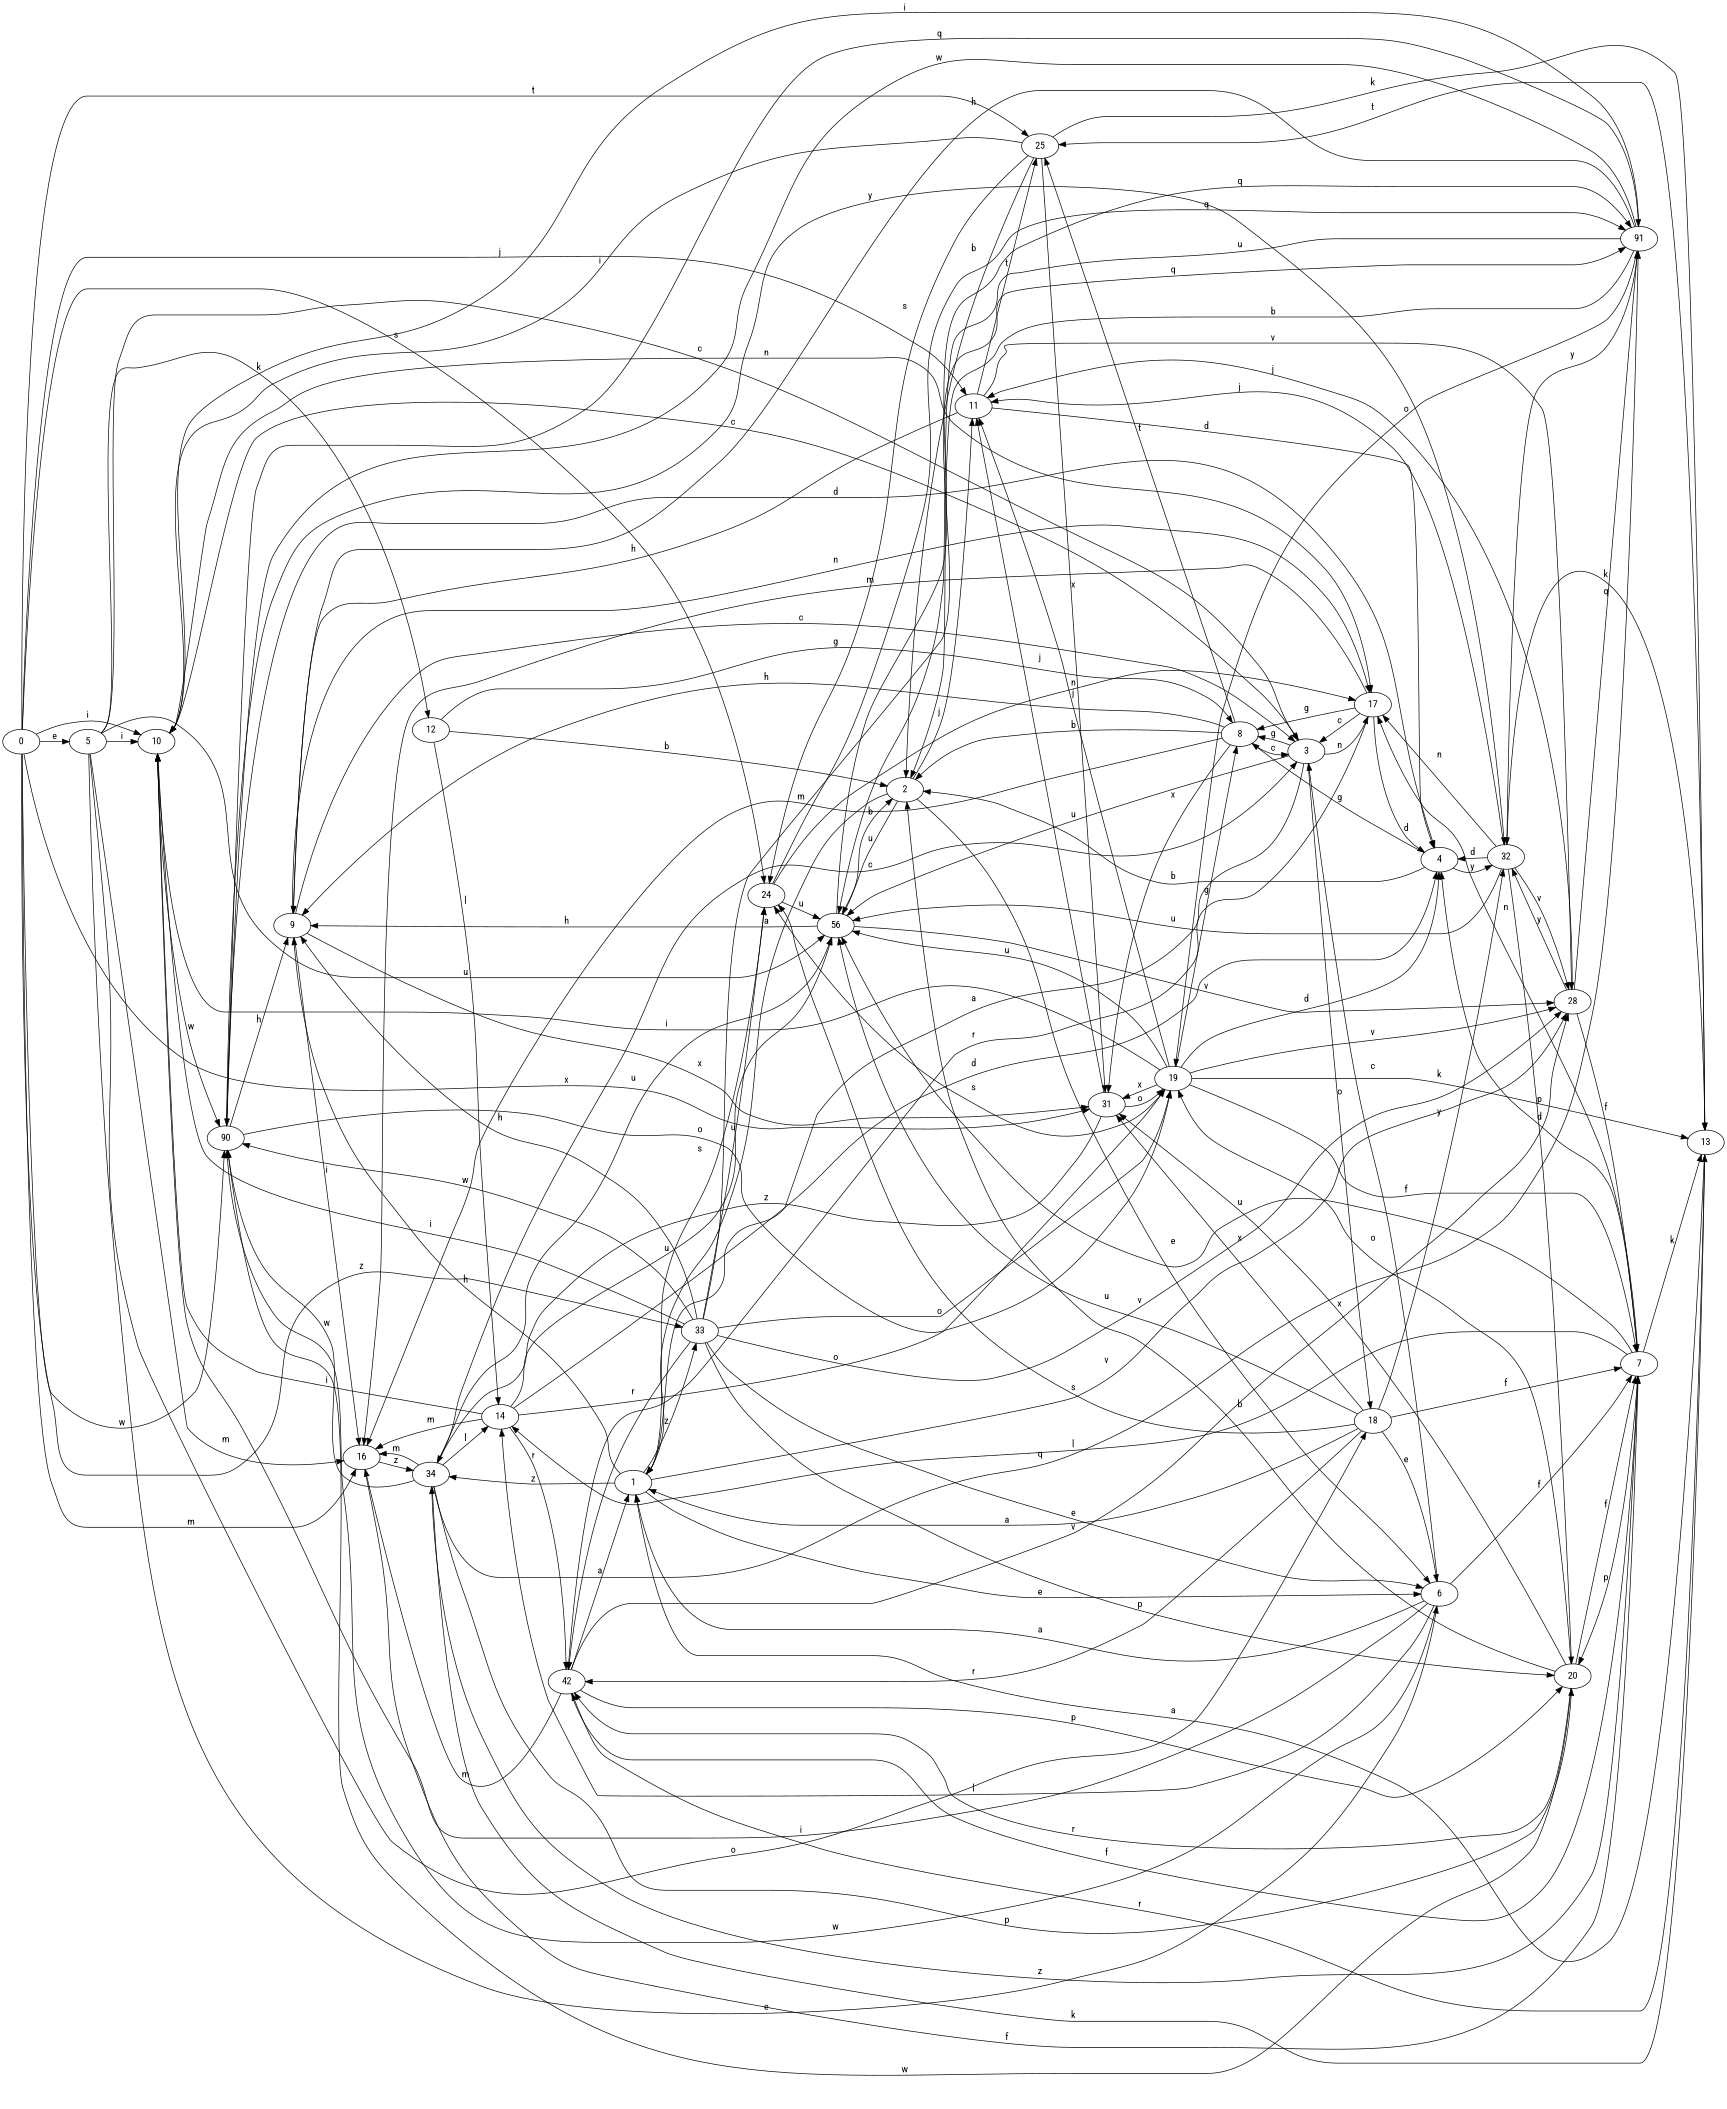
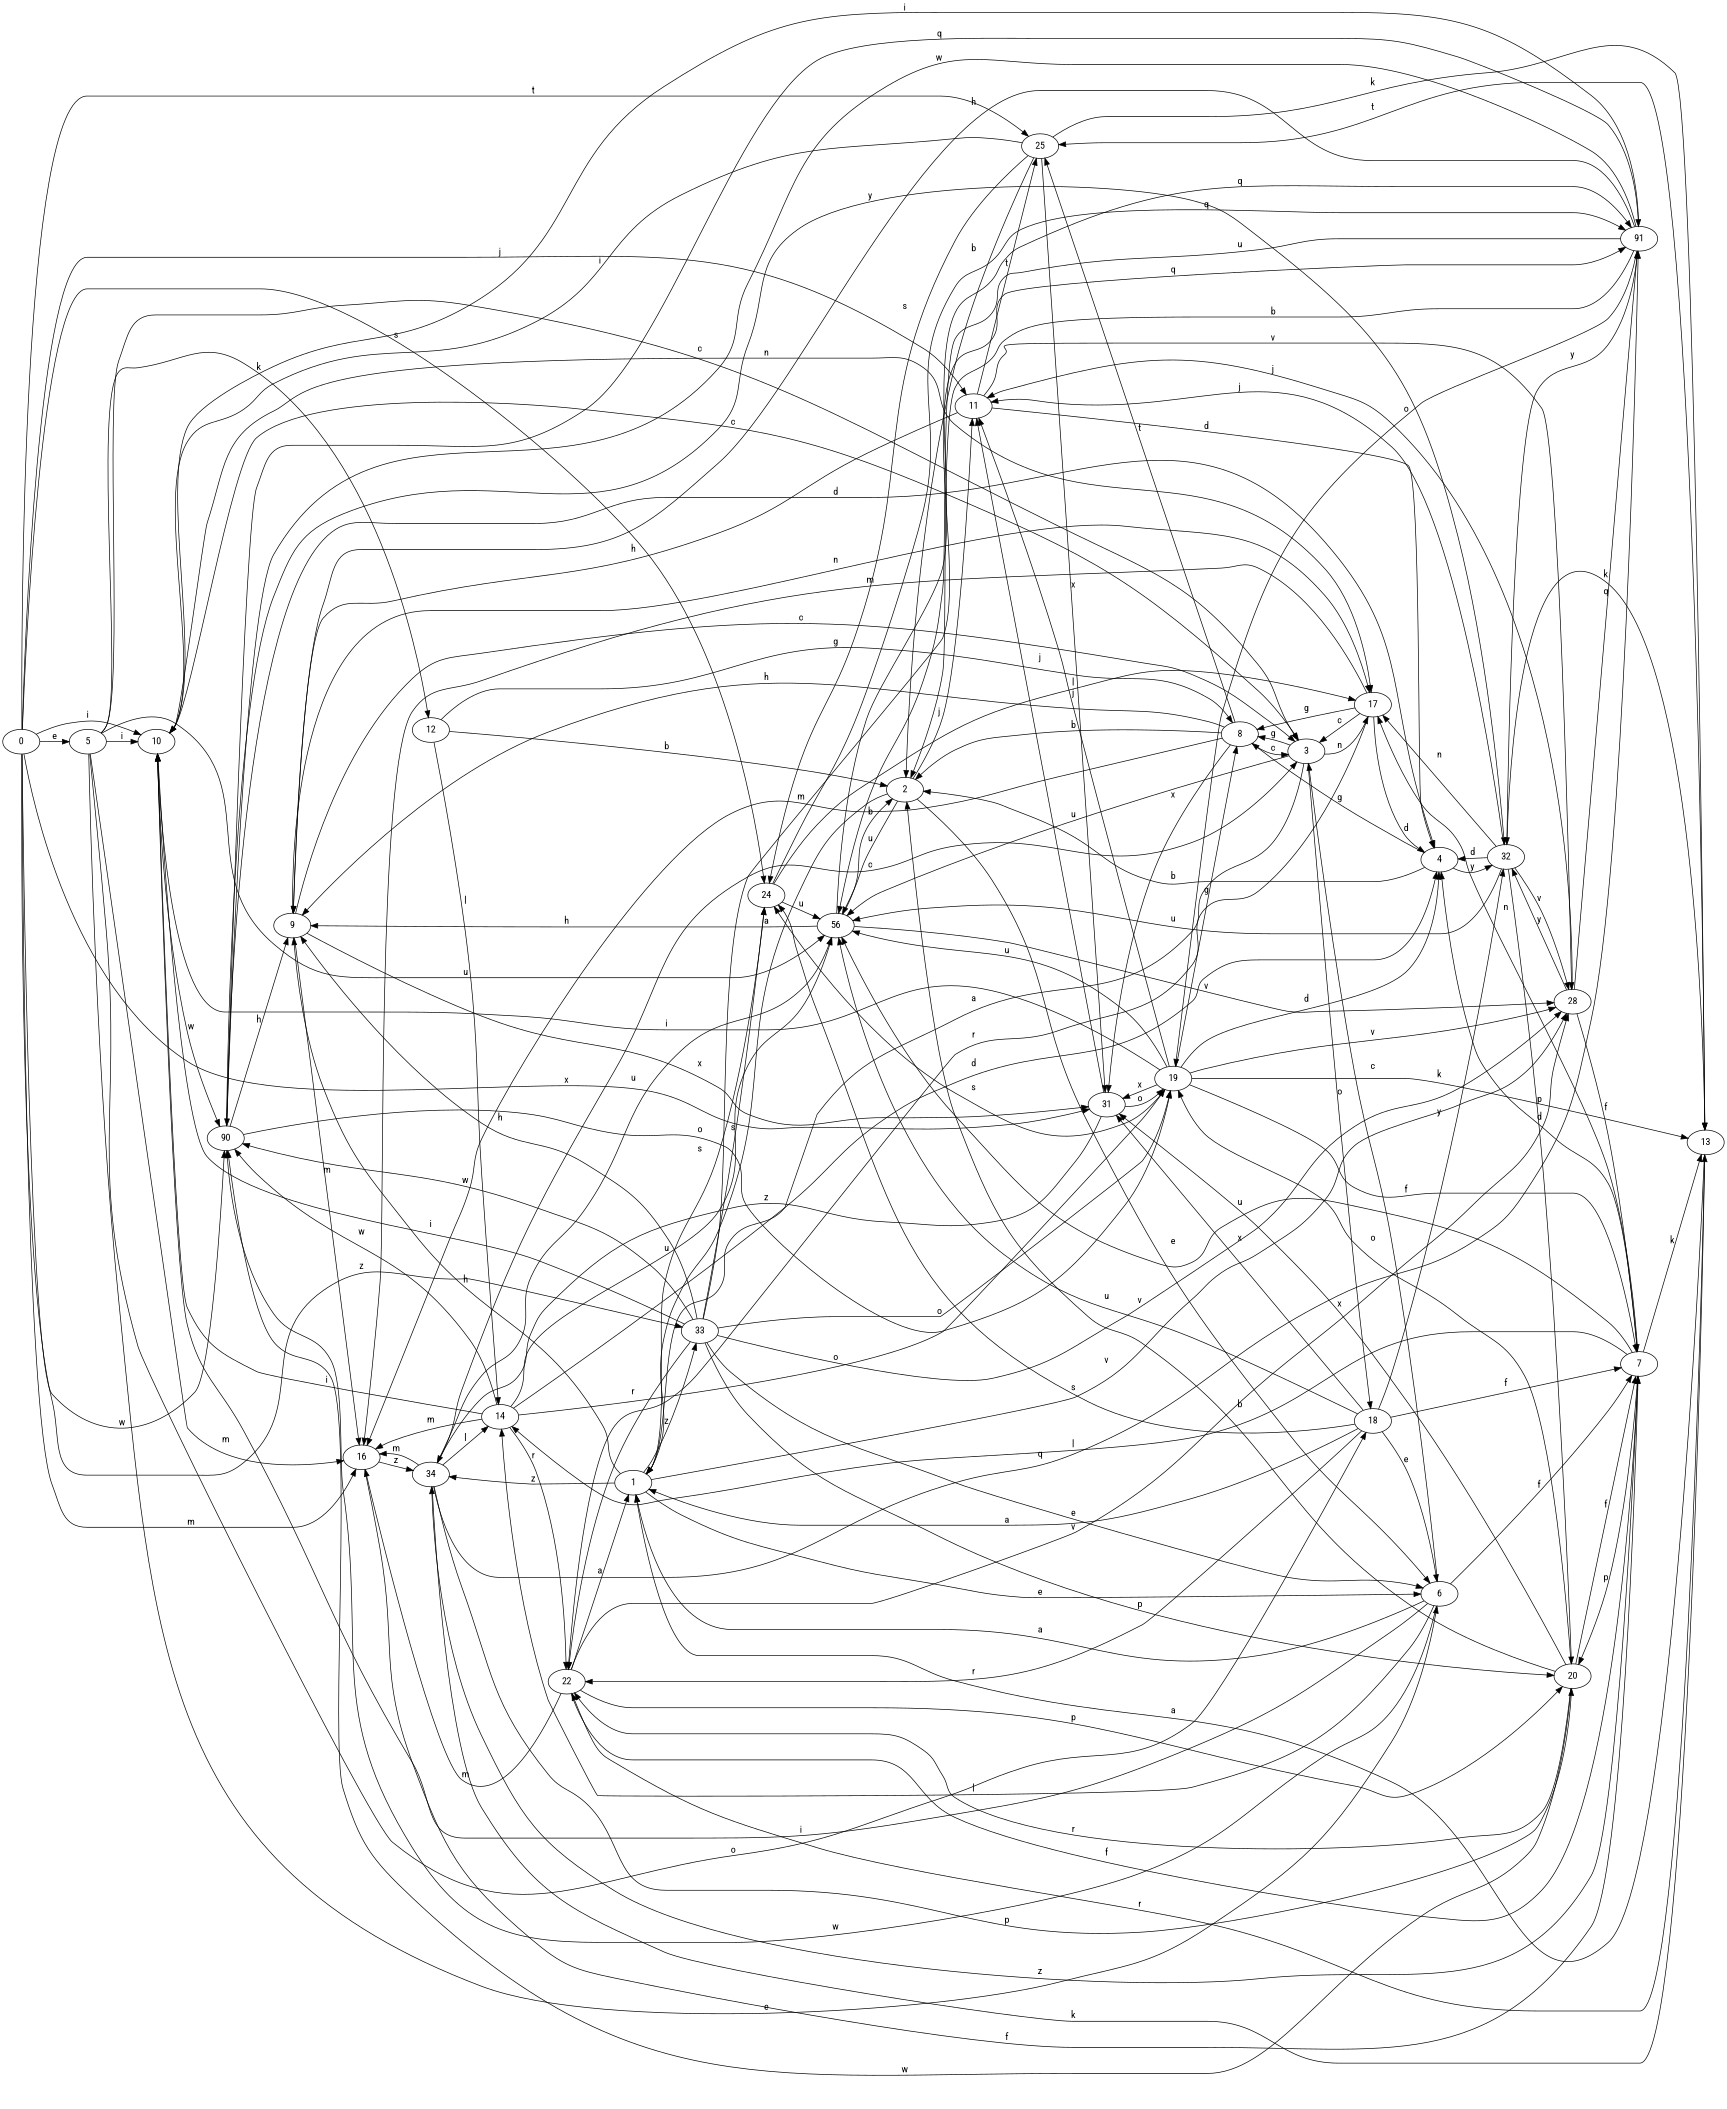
(1073, 683) -> (1073, 683)
(733, 1128) -> (733, 1128)
(327, 1170) -> (327, 1170)
(329, 1339) -> (387, 1263)
(567, 1682) -> (567, 1682)
